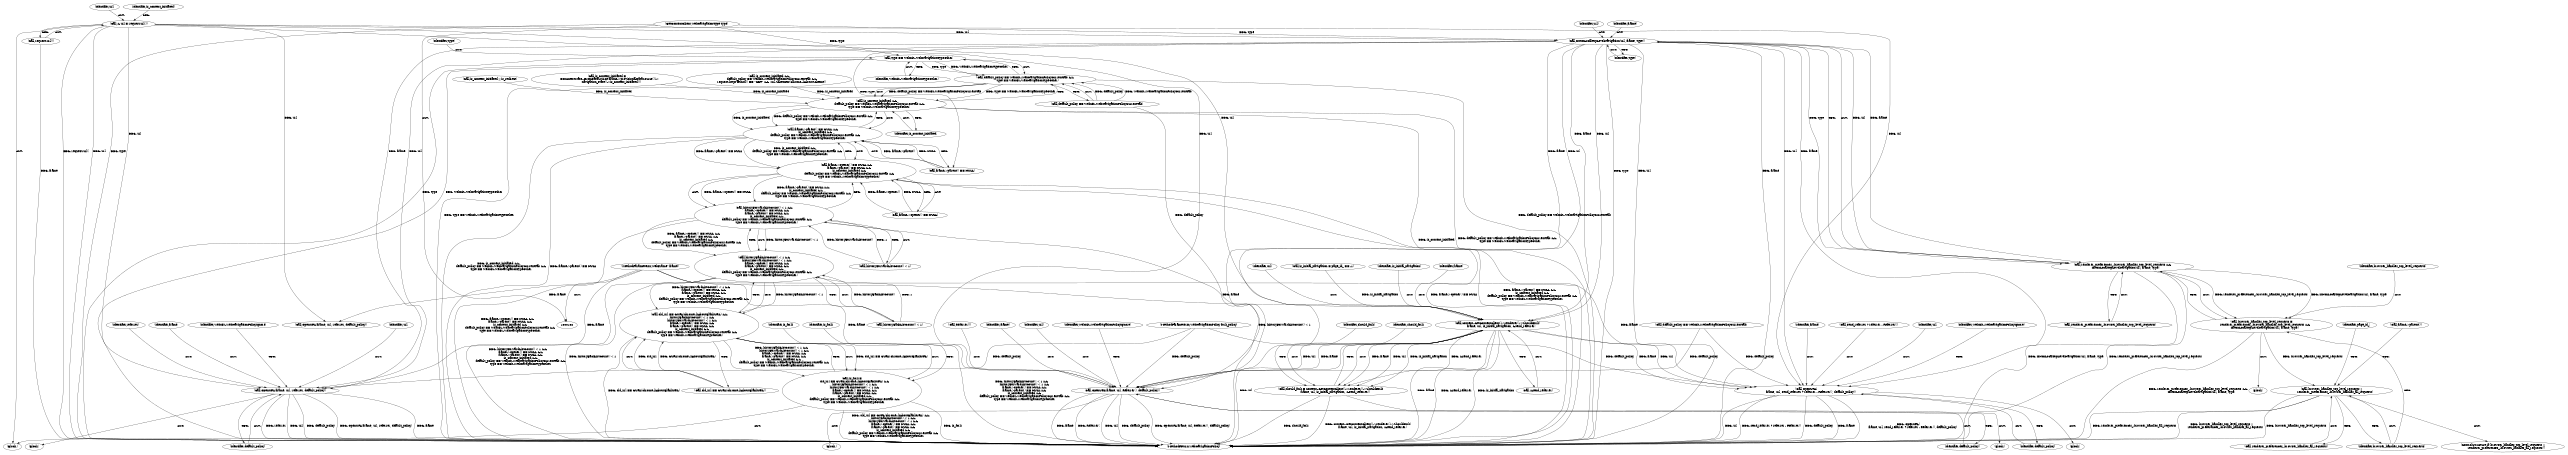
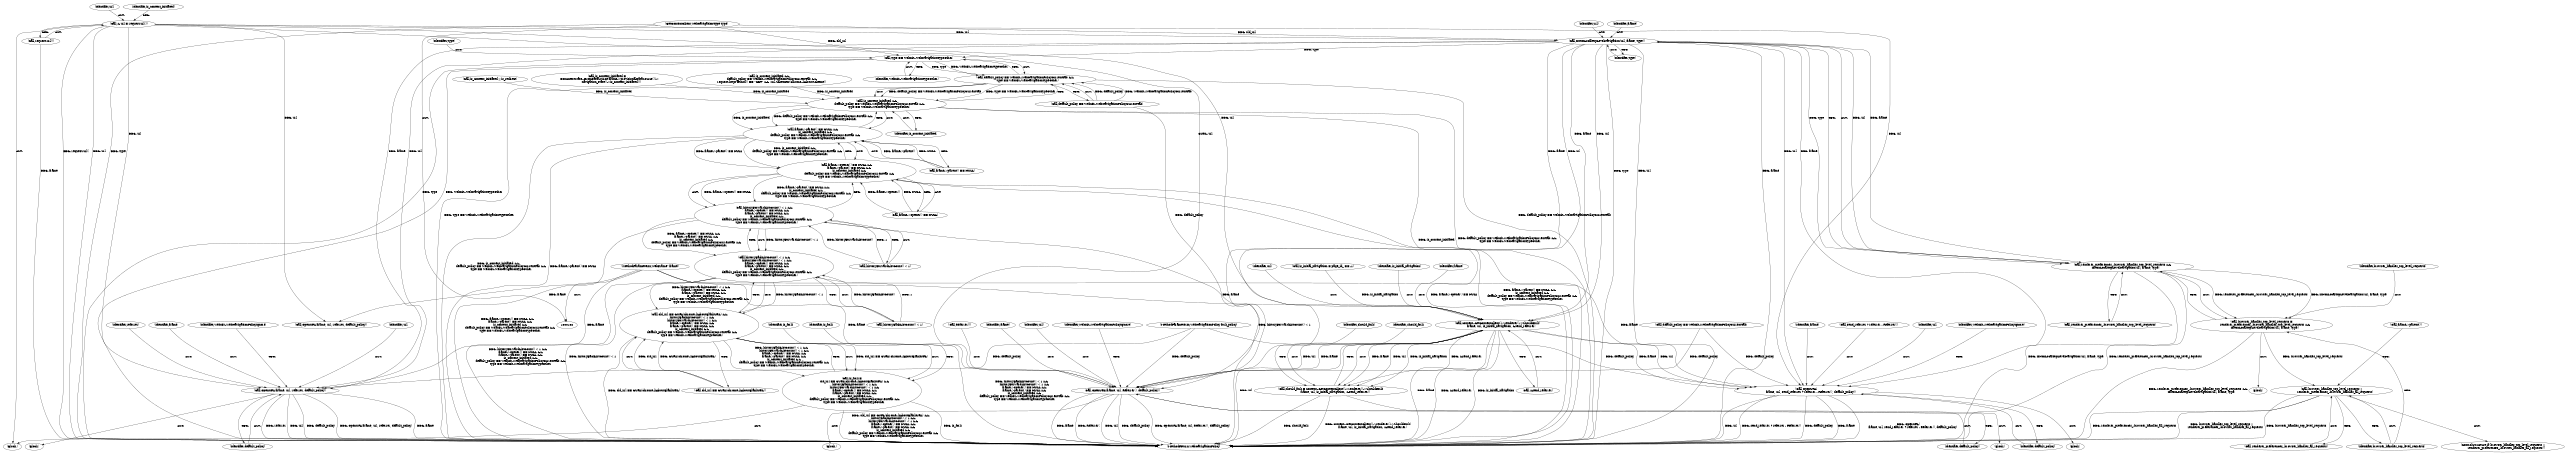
(1247, 33) -> (1247, 33)
(837, 41) -> (837, 41)
(1042, 47) -> (1262, 50)
(1205, 134) -> (1205, 134)
(2356, 325) -> none
